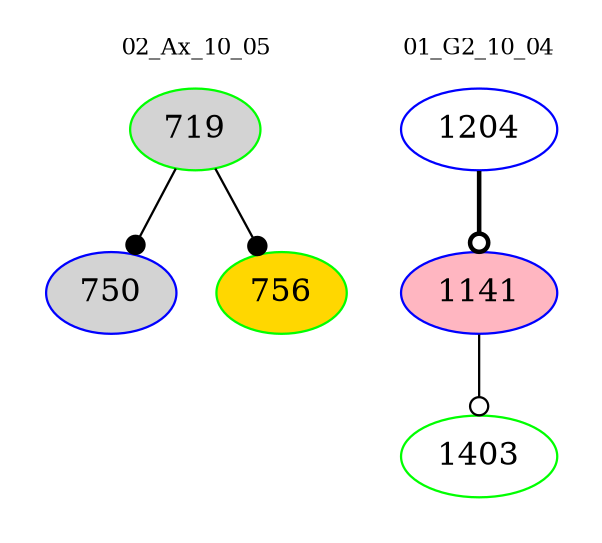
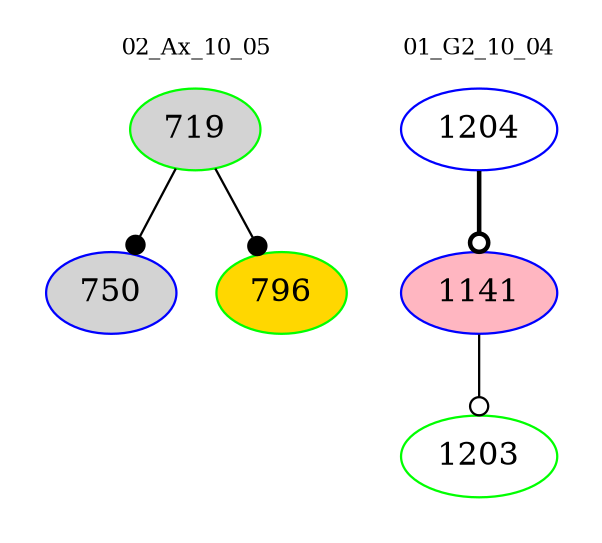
(282, 293) -> (282, 293)
(479, 456) -> (479, 456)
